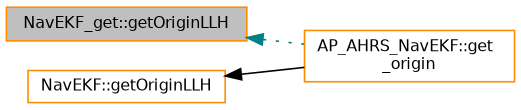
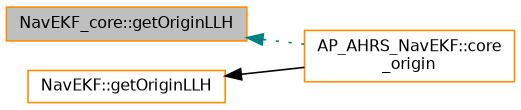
(127, 24) -> (127, 24)
(410, 56) -> (410, 56)
